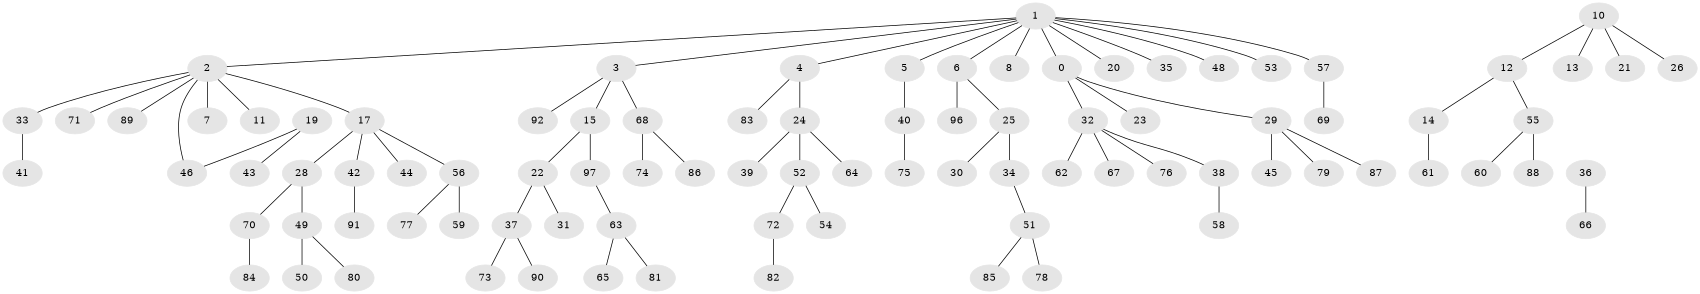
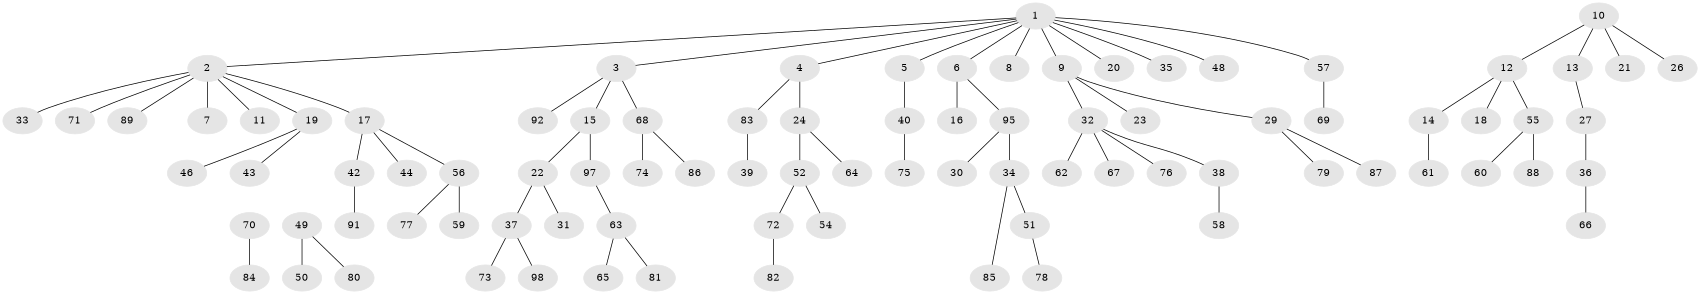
(1062, 68) -> (1062, 68)
(1271, 68) -> none
(179, 118) -> (260, 95)
(957, 121) -> (957, 121)
(1009, 121) -> (1009, 121)
none -> (1481, 121)
none -> (1586, 121)
(774, 147) -> (747, 147)
(23, 173) -> none
(302, 173) -> none
(1271, 173) -> none
(1010, 252) -> (1000, 226)
(538, 278) -> (538, 278)
